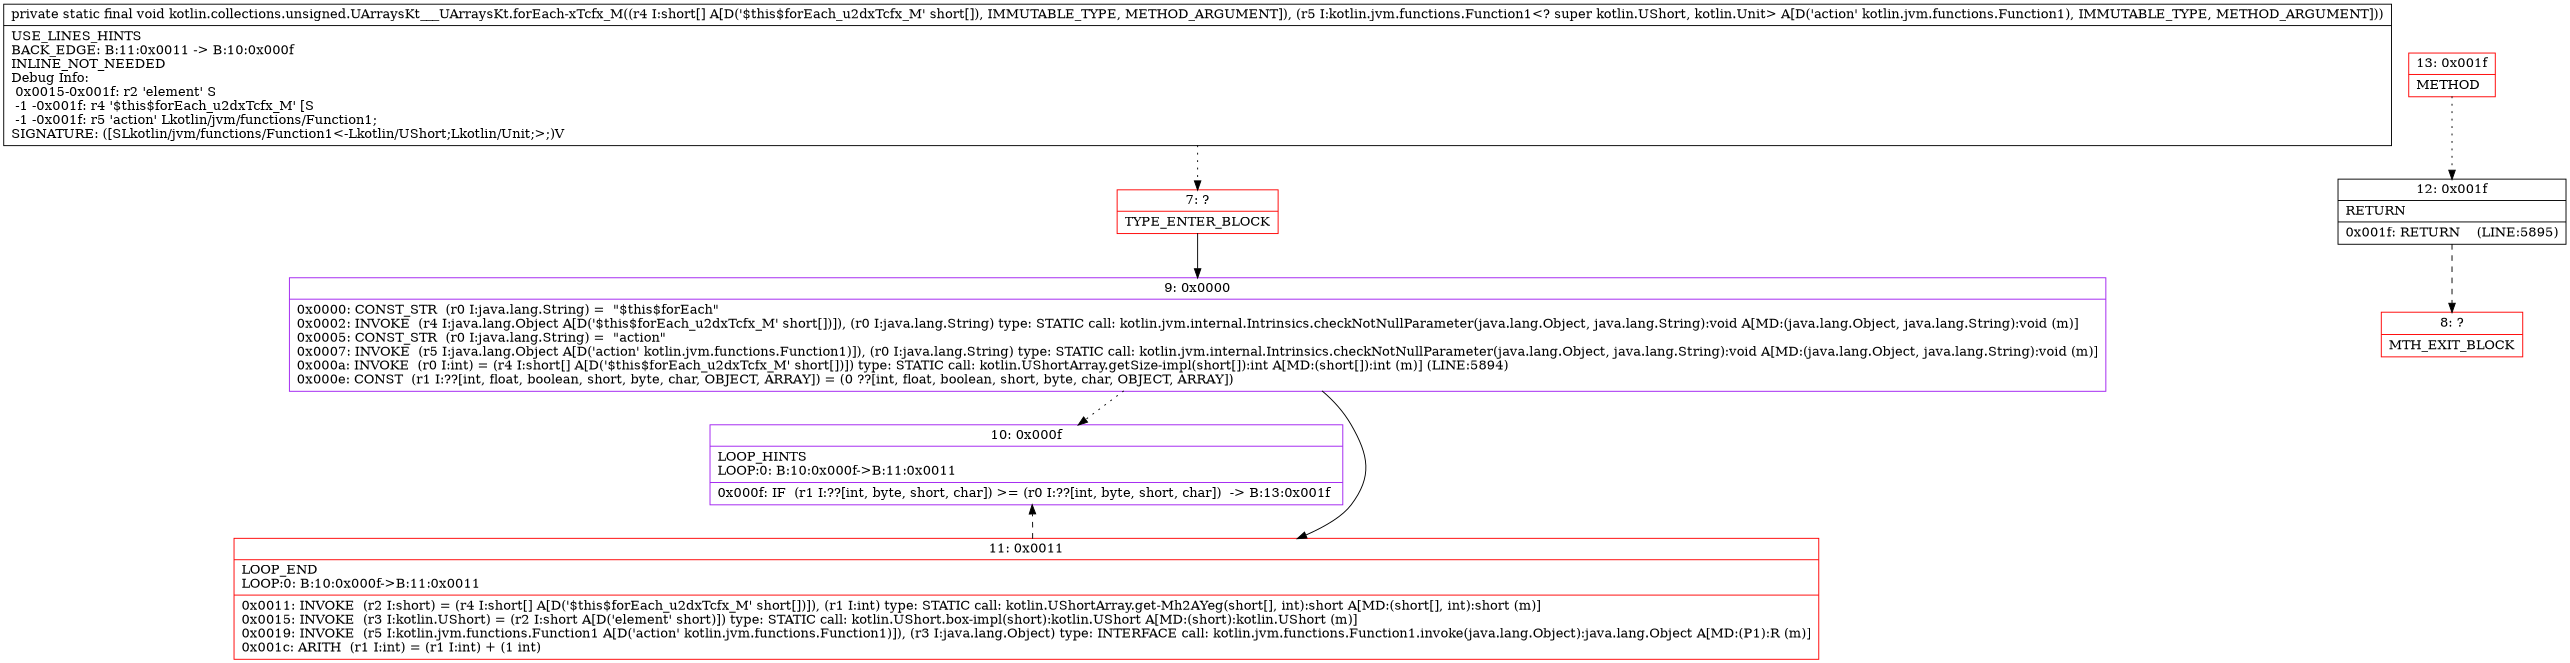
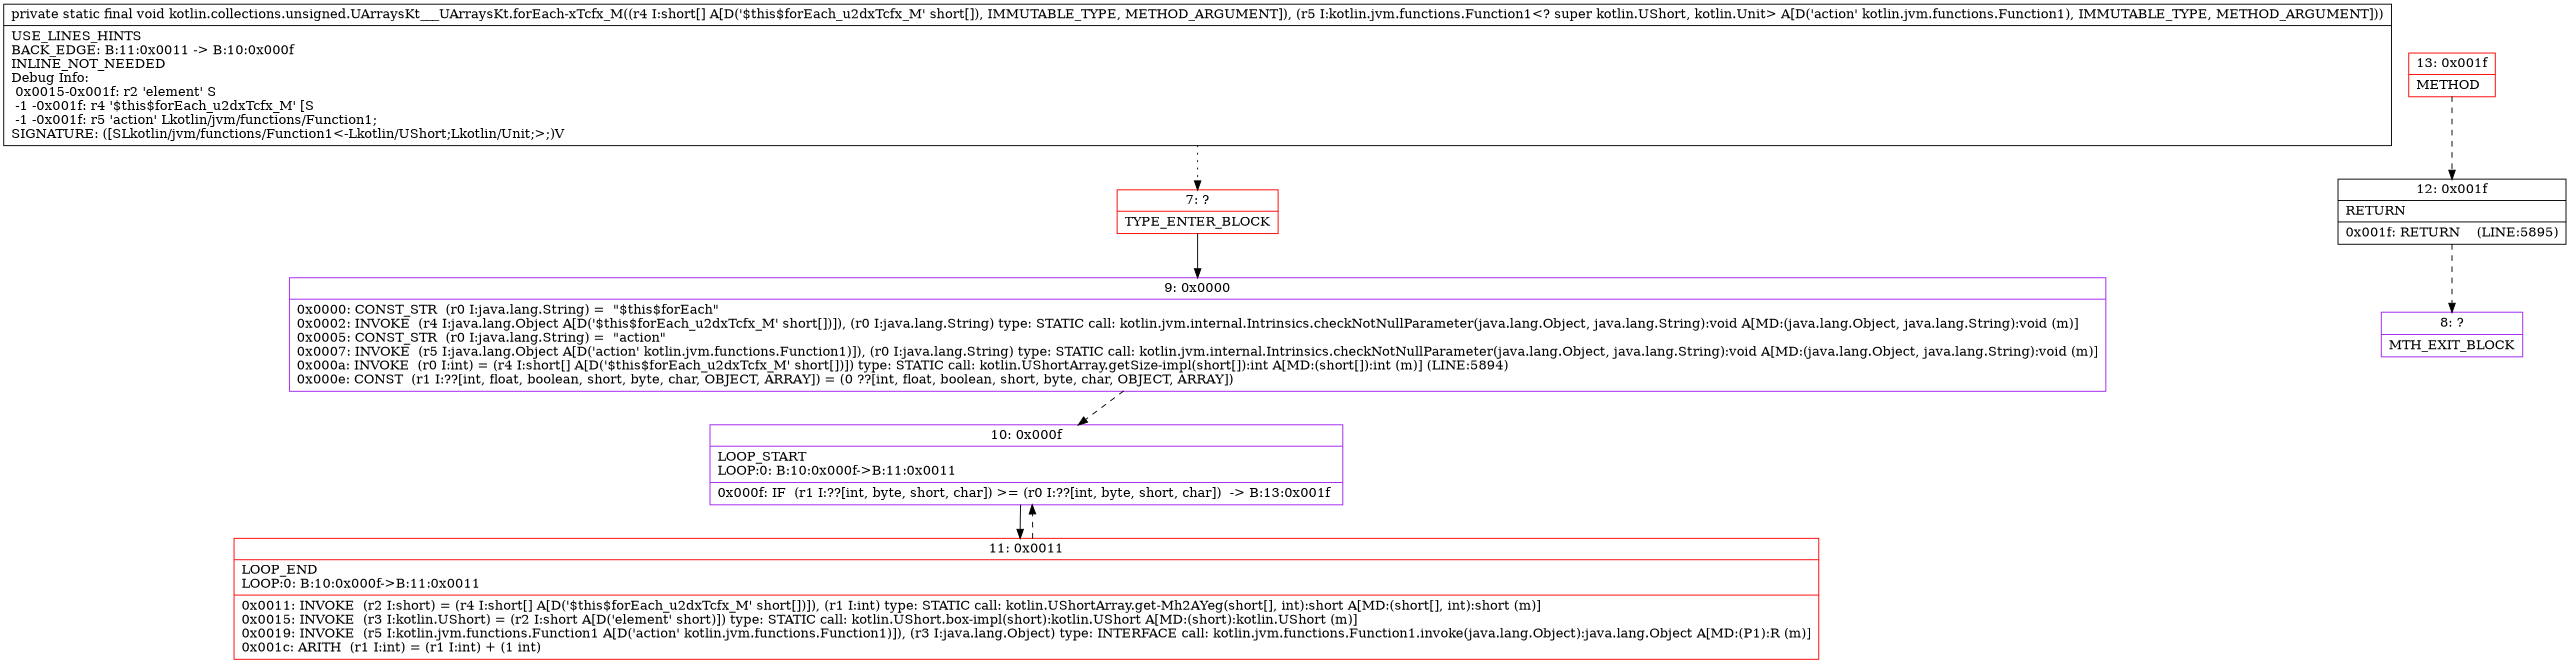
(2452, 133) -> (2452, 133)
(2452, 335) -> (2452, 335)
(1105, 405) -> (1105, 405)
(763, 457) -> (762, 457)
(1366, 470) -> (1020, 517)
